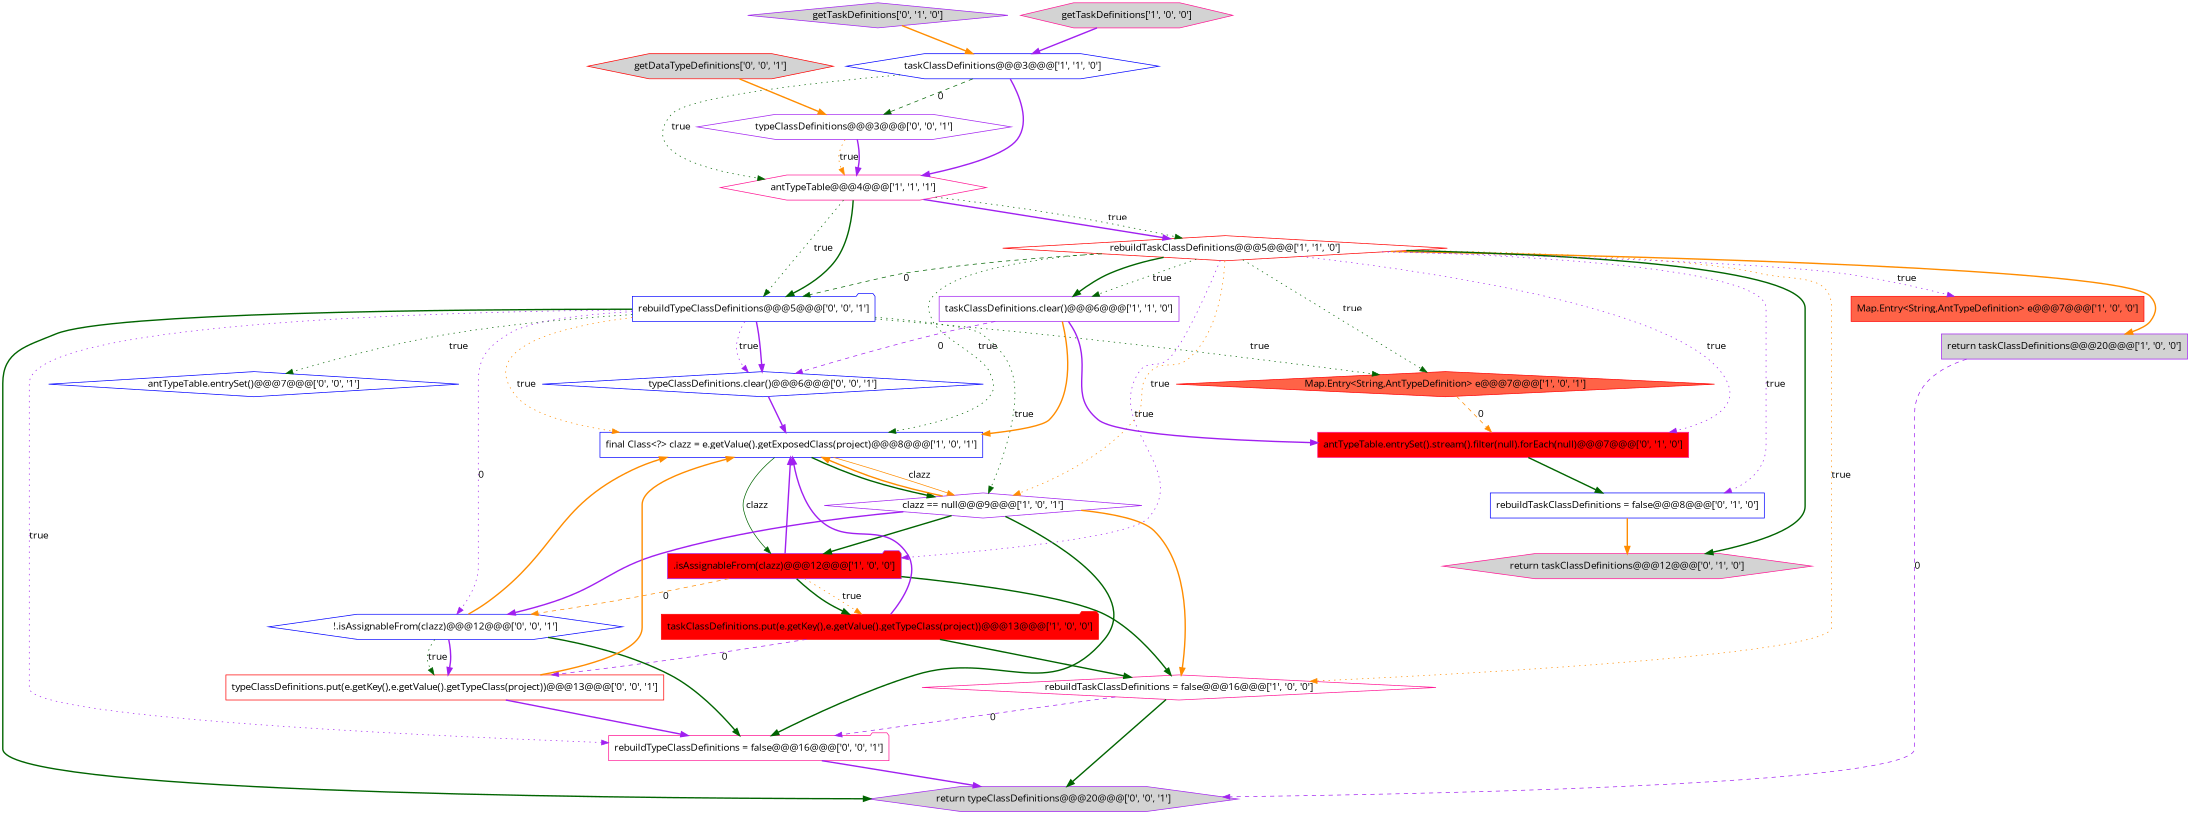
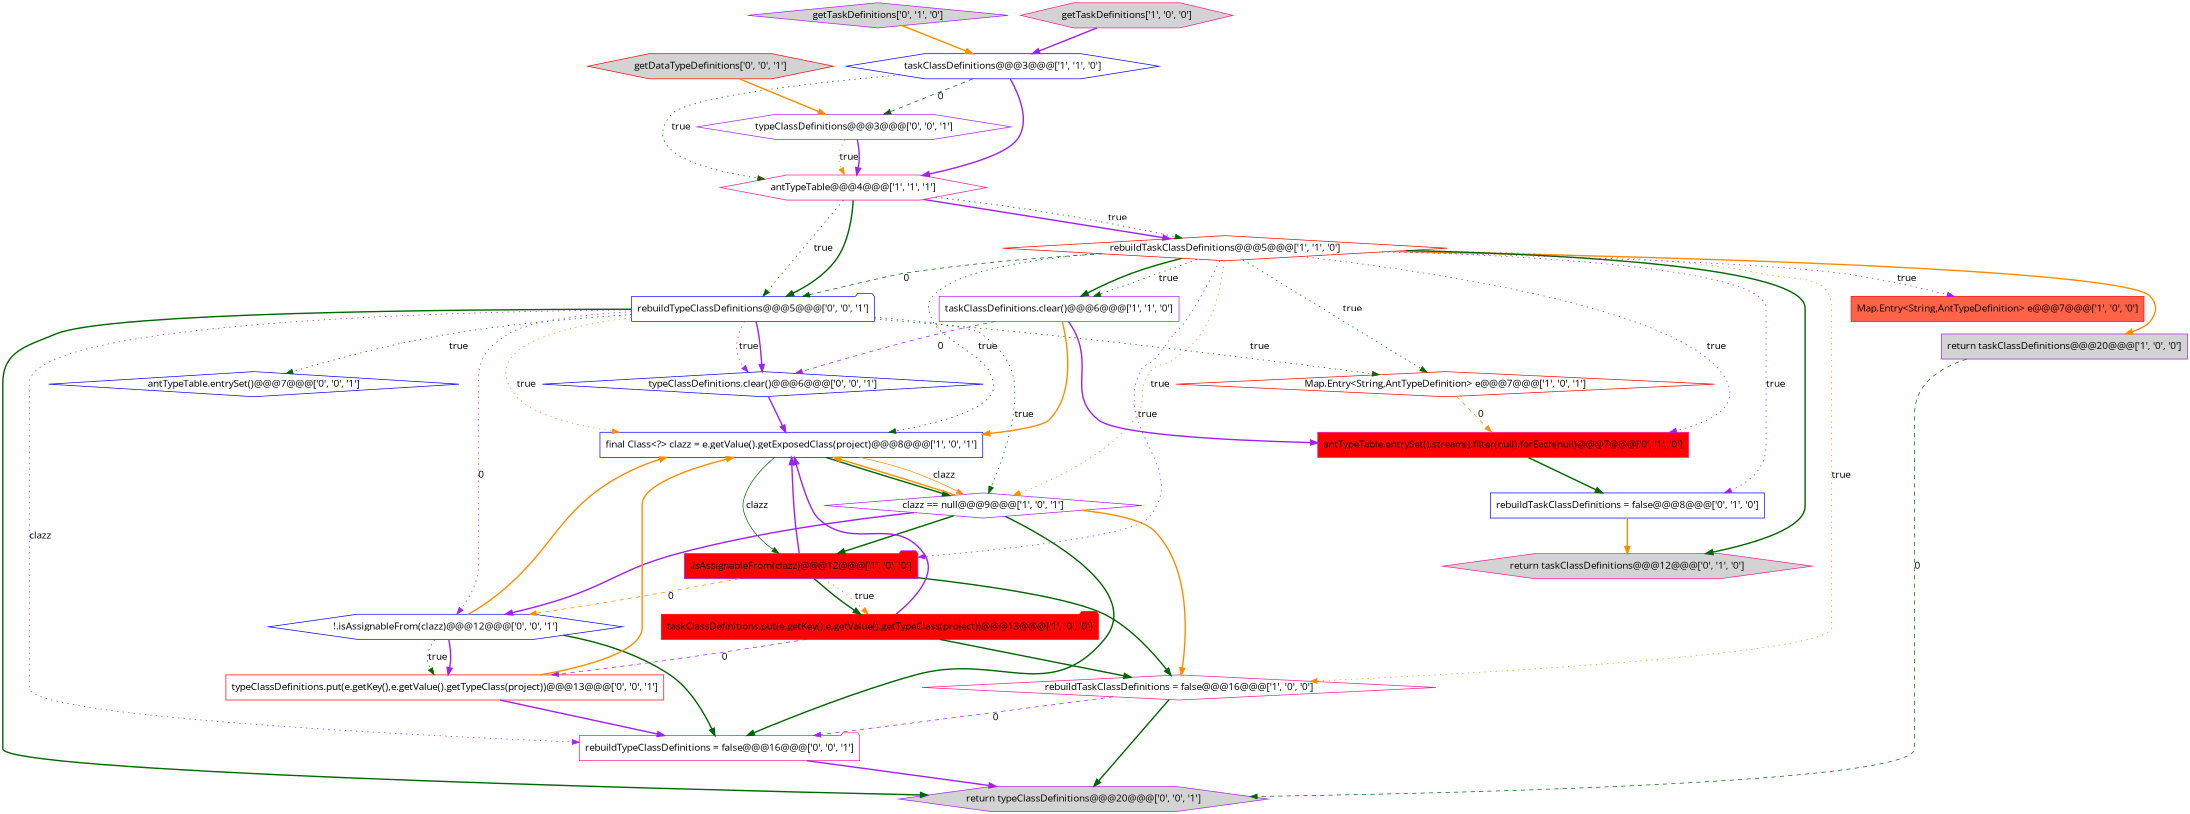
(1445, 384) -> (1445, 384)
(39, 536) -> (40, 536)
(1782, 776) -> (1796, 775)
